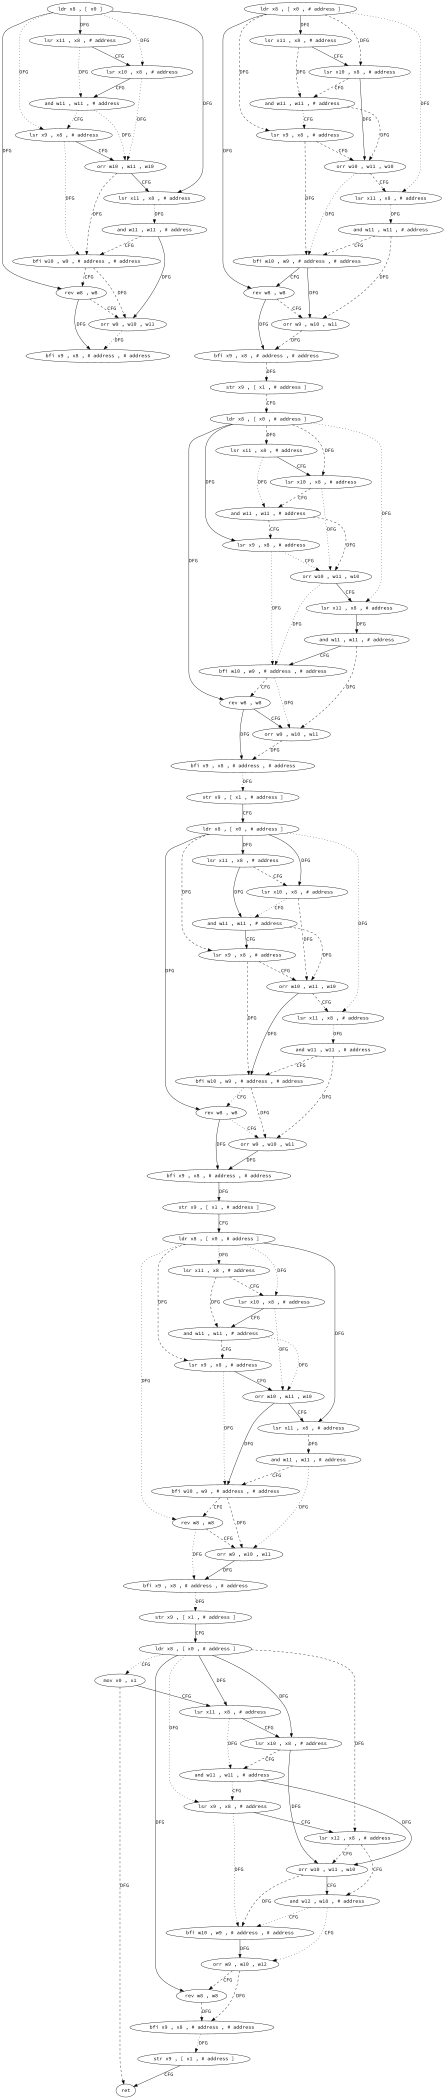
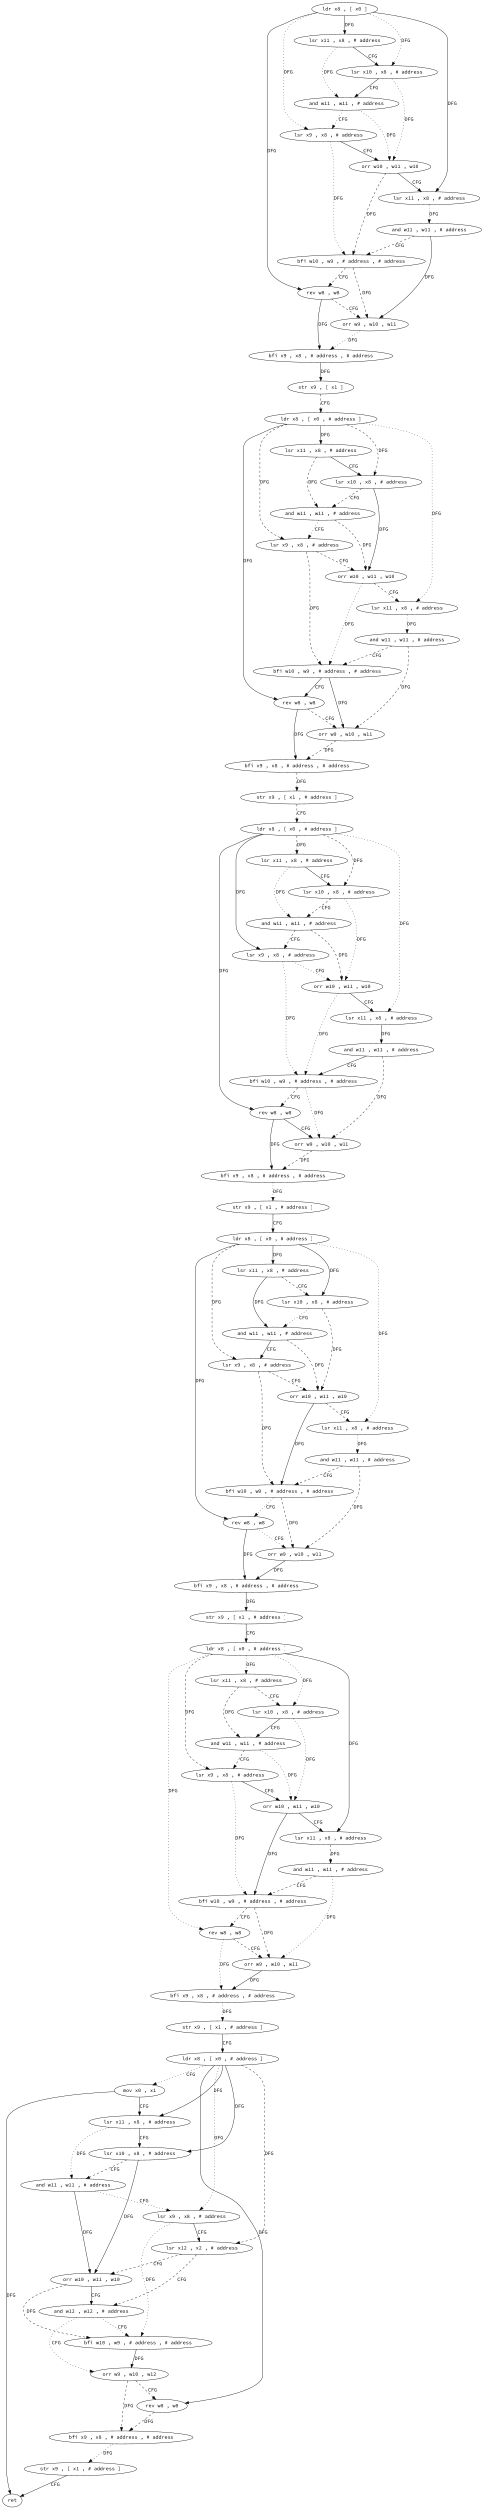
none -> (321, 388)
(355, 1838) -> (202, 2248)
(120, 1884) -> (7, 2248)
(327, 1901) -> (91, 2311)
